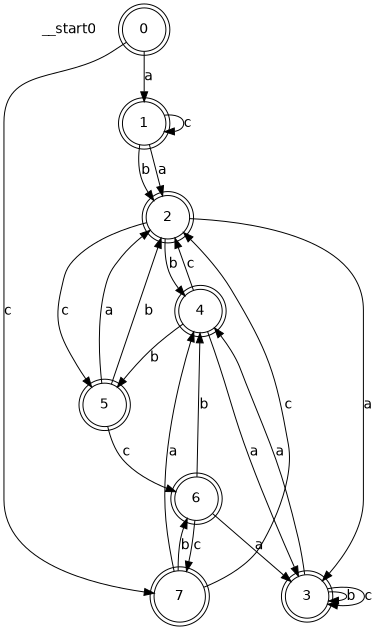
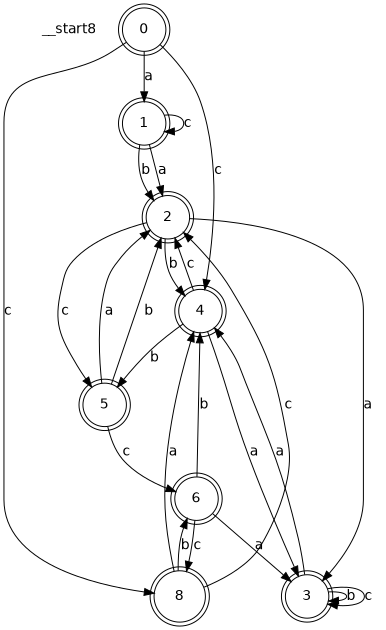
(69, 30) -> (69, 30)
none -> (212, 155)
(180, 596) -> (180, 596)
